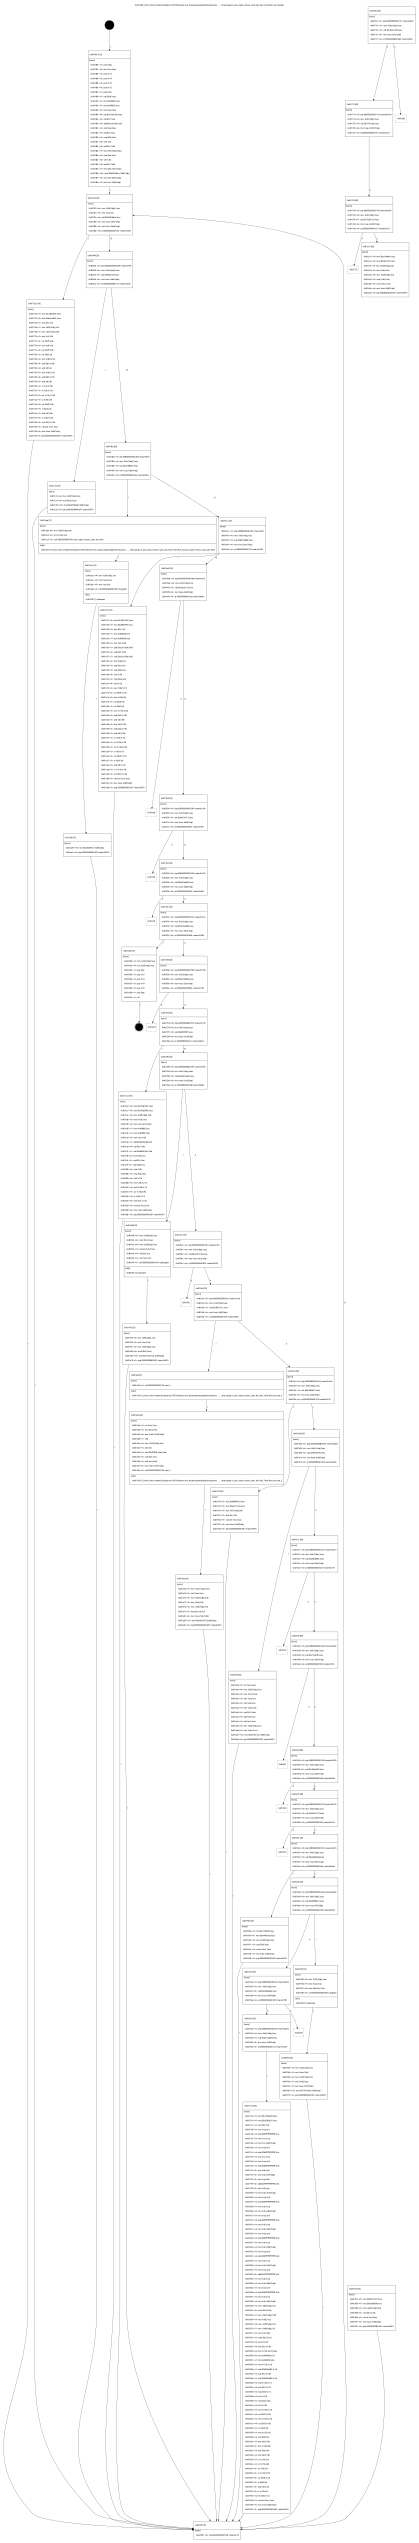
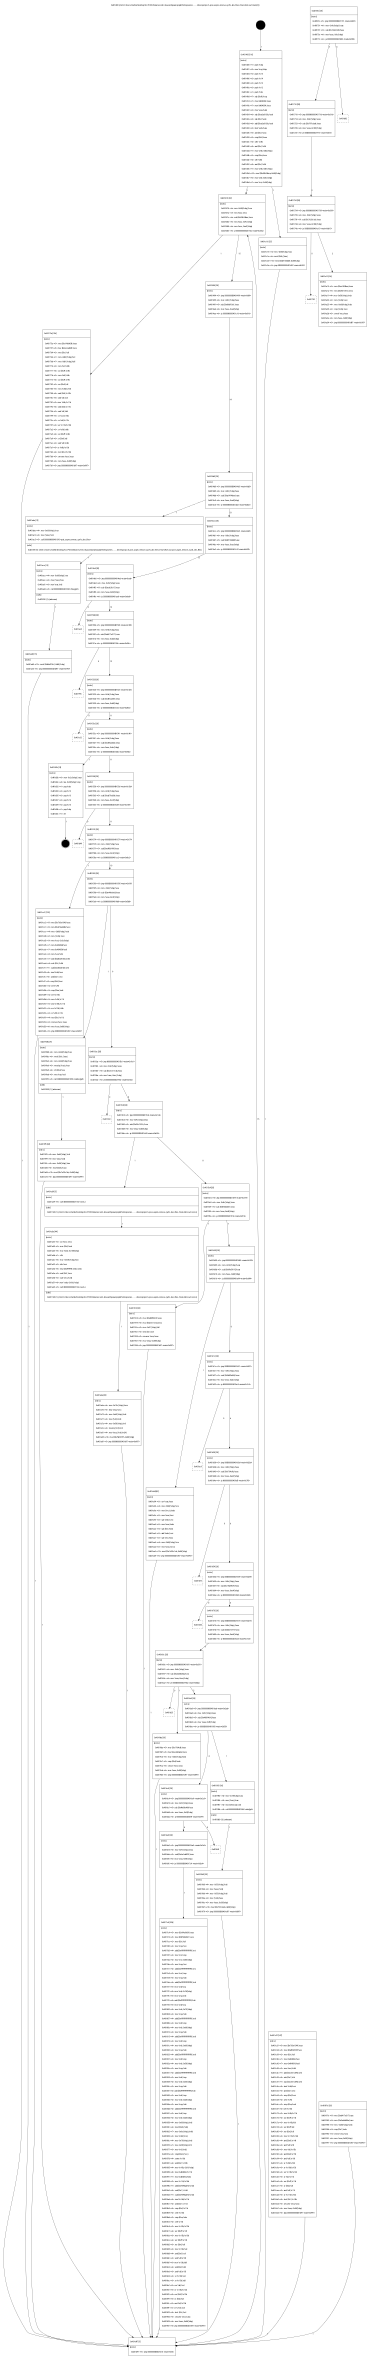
(90, 384) -> (276, 211)
(163, 559) -> none
(288, 1836) -> (172, 1697)
